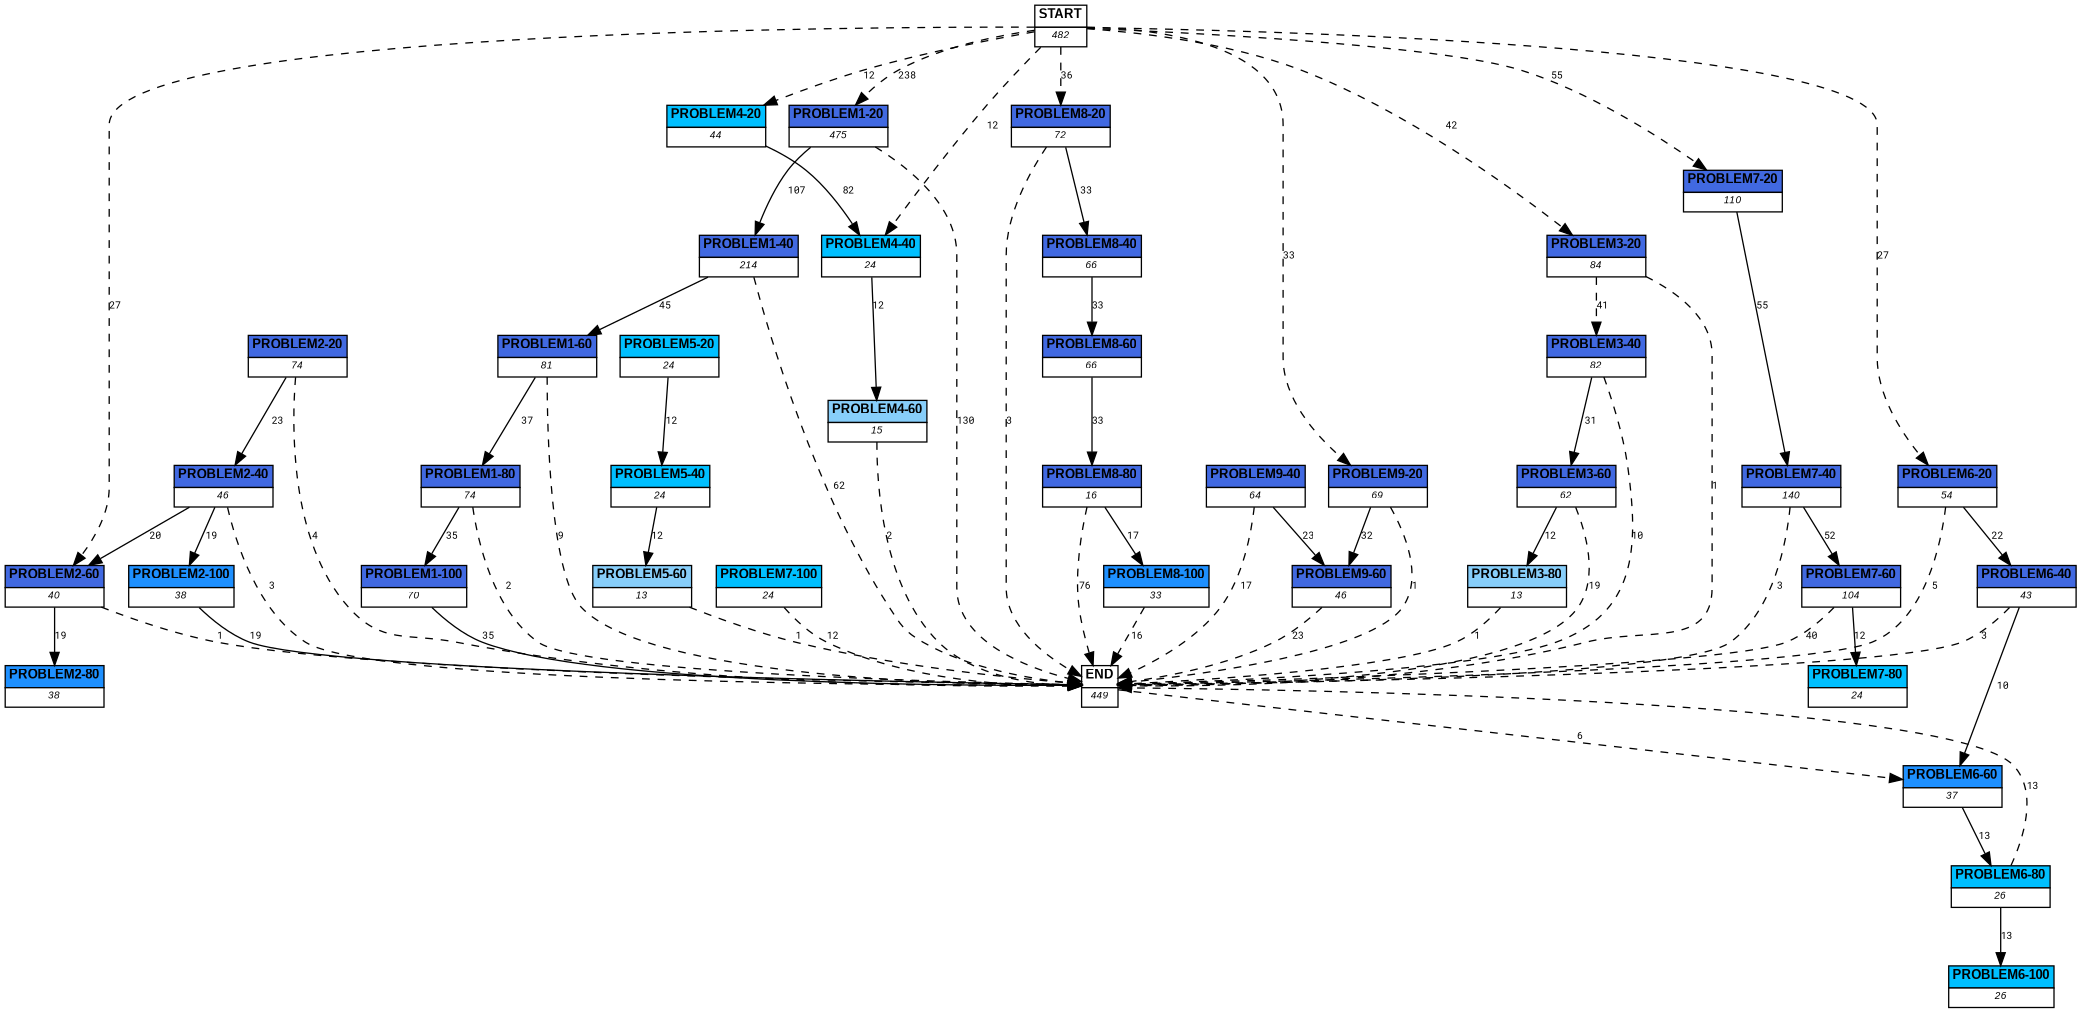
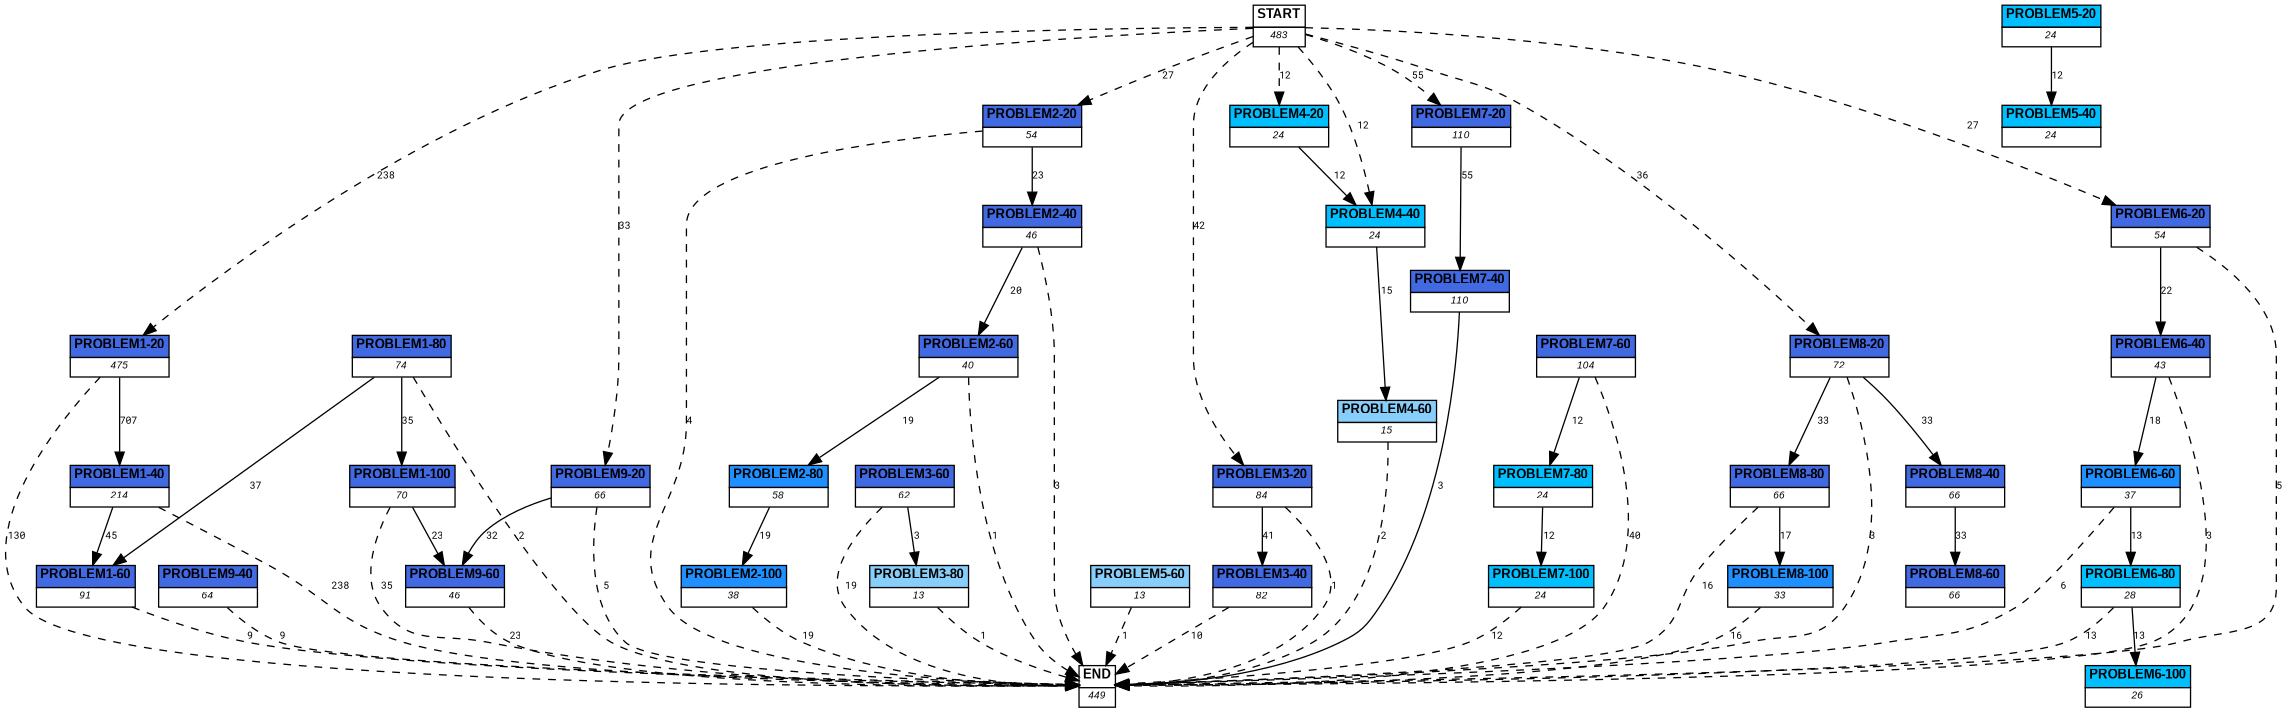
(1061, 35) -> (1279, 35)
(345, 54) -> (1171, 67)
(716, 135) -> (1279, 135)
(797, 191) -> (129, 421)
(849, 191) -> (1340, 176)
(1596, 299) -> (1262, 530)
(879, 306) -> (1387, 291)
(298, 365) -> (1032, 135)
(547, 365) -> (86, 595)
(1092, 415) -> (1812, 415)
(1583, 415) -> none
(512, 416) -> (249, 467)
(840, 486) -> (341, 586)
(1092, 495) -> (1780, 495)
(1378, 495) -> (601, 495)
(1791, 495) -> (1460, 300)
(205, 530) -> (759, 530)
(653, 530) -> none
none -> (1542, 530)
(1294, 531) -> (425, 530)
(1818, 531) -> none
(1551, 536) -> (917, 536)
(1085, 586) -> (1708, 586)
(1247, 586) -> (283, 636)
(1415, 586) -> (606, 586)
(627, 673) -> (862, 662)
(1508, 674) -> (1389, 590)
(743, 678) -> (486, 642)
(2003, 686) -> (2155, 421)
(55, 695) -> (779, 495)
(1504, 734) -> (1672, 662)
(2001, 896) -> (2131, 595)
